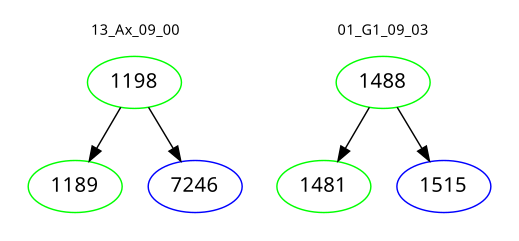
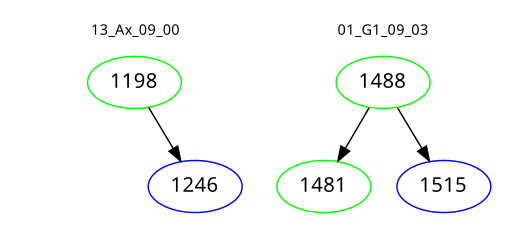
(75, 187) -> none
(195, 187) -> (195, 187)
